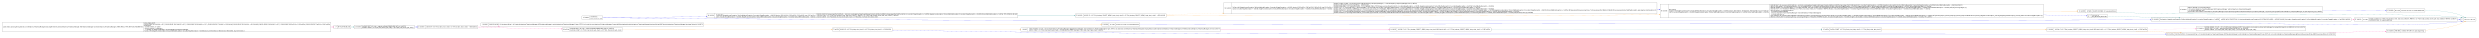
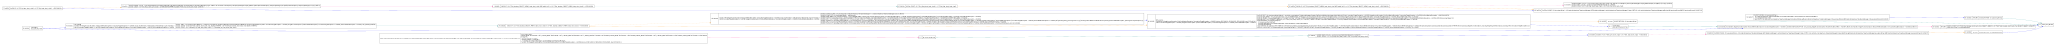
(592, 29) -> none
(2406, 31) -> none
